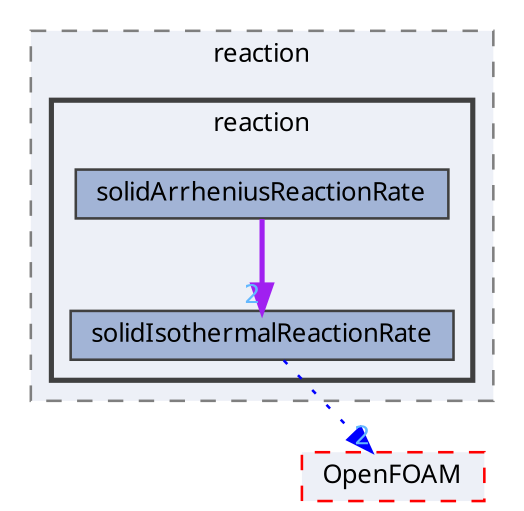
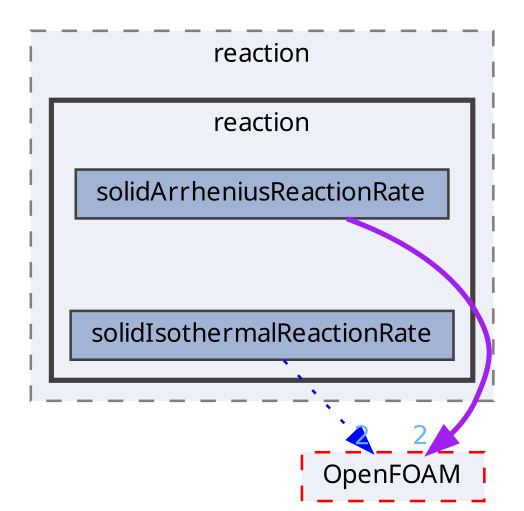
(262, 252) -> (454, 284)
